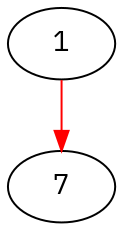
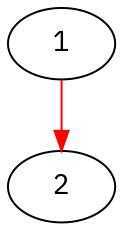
(62, 187) -> (62, 187)
